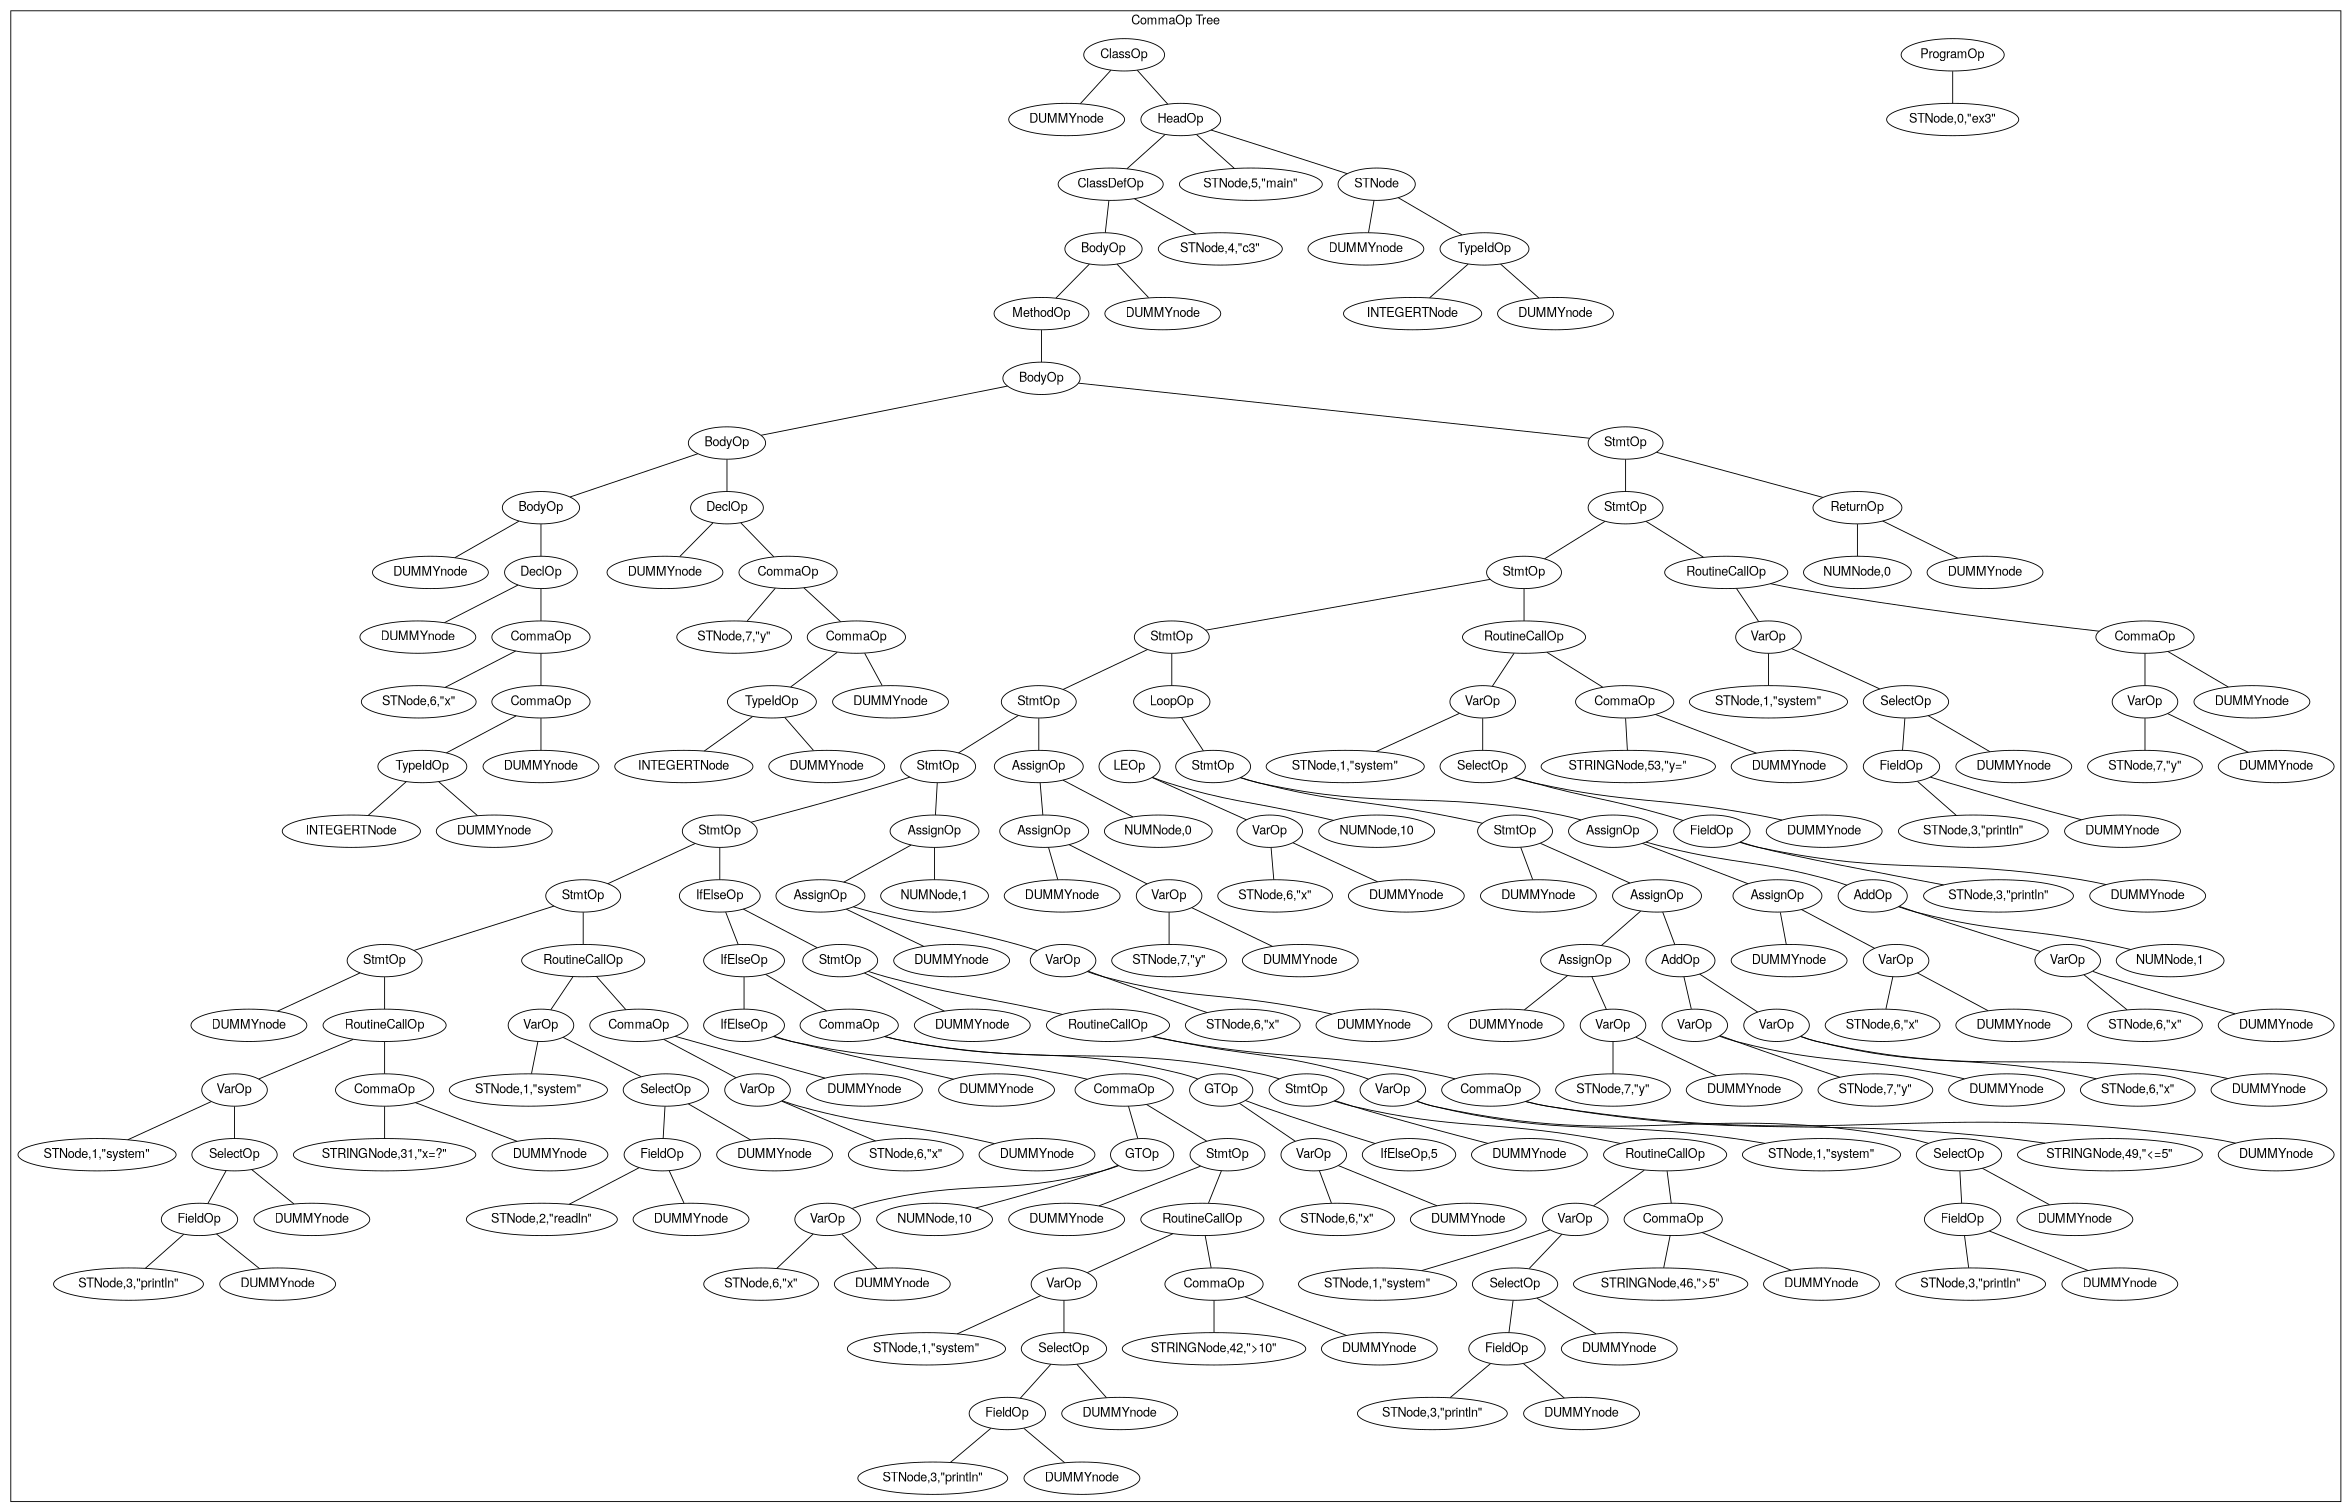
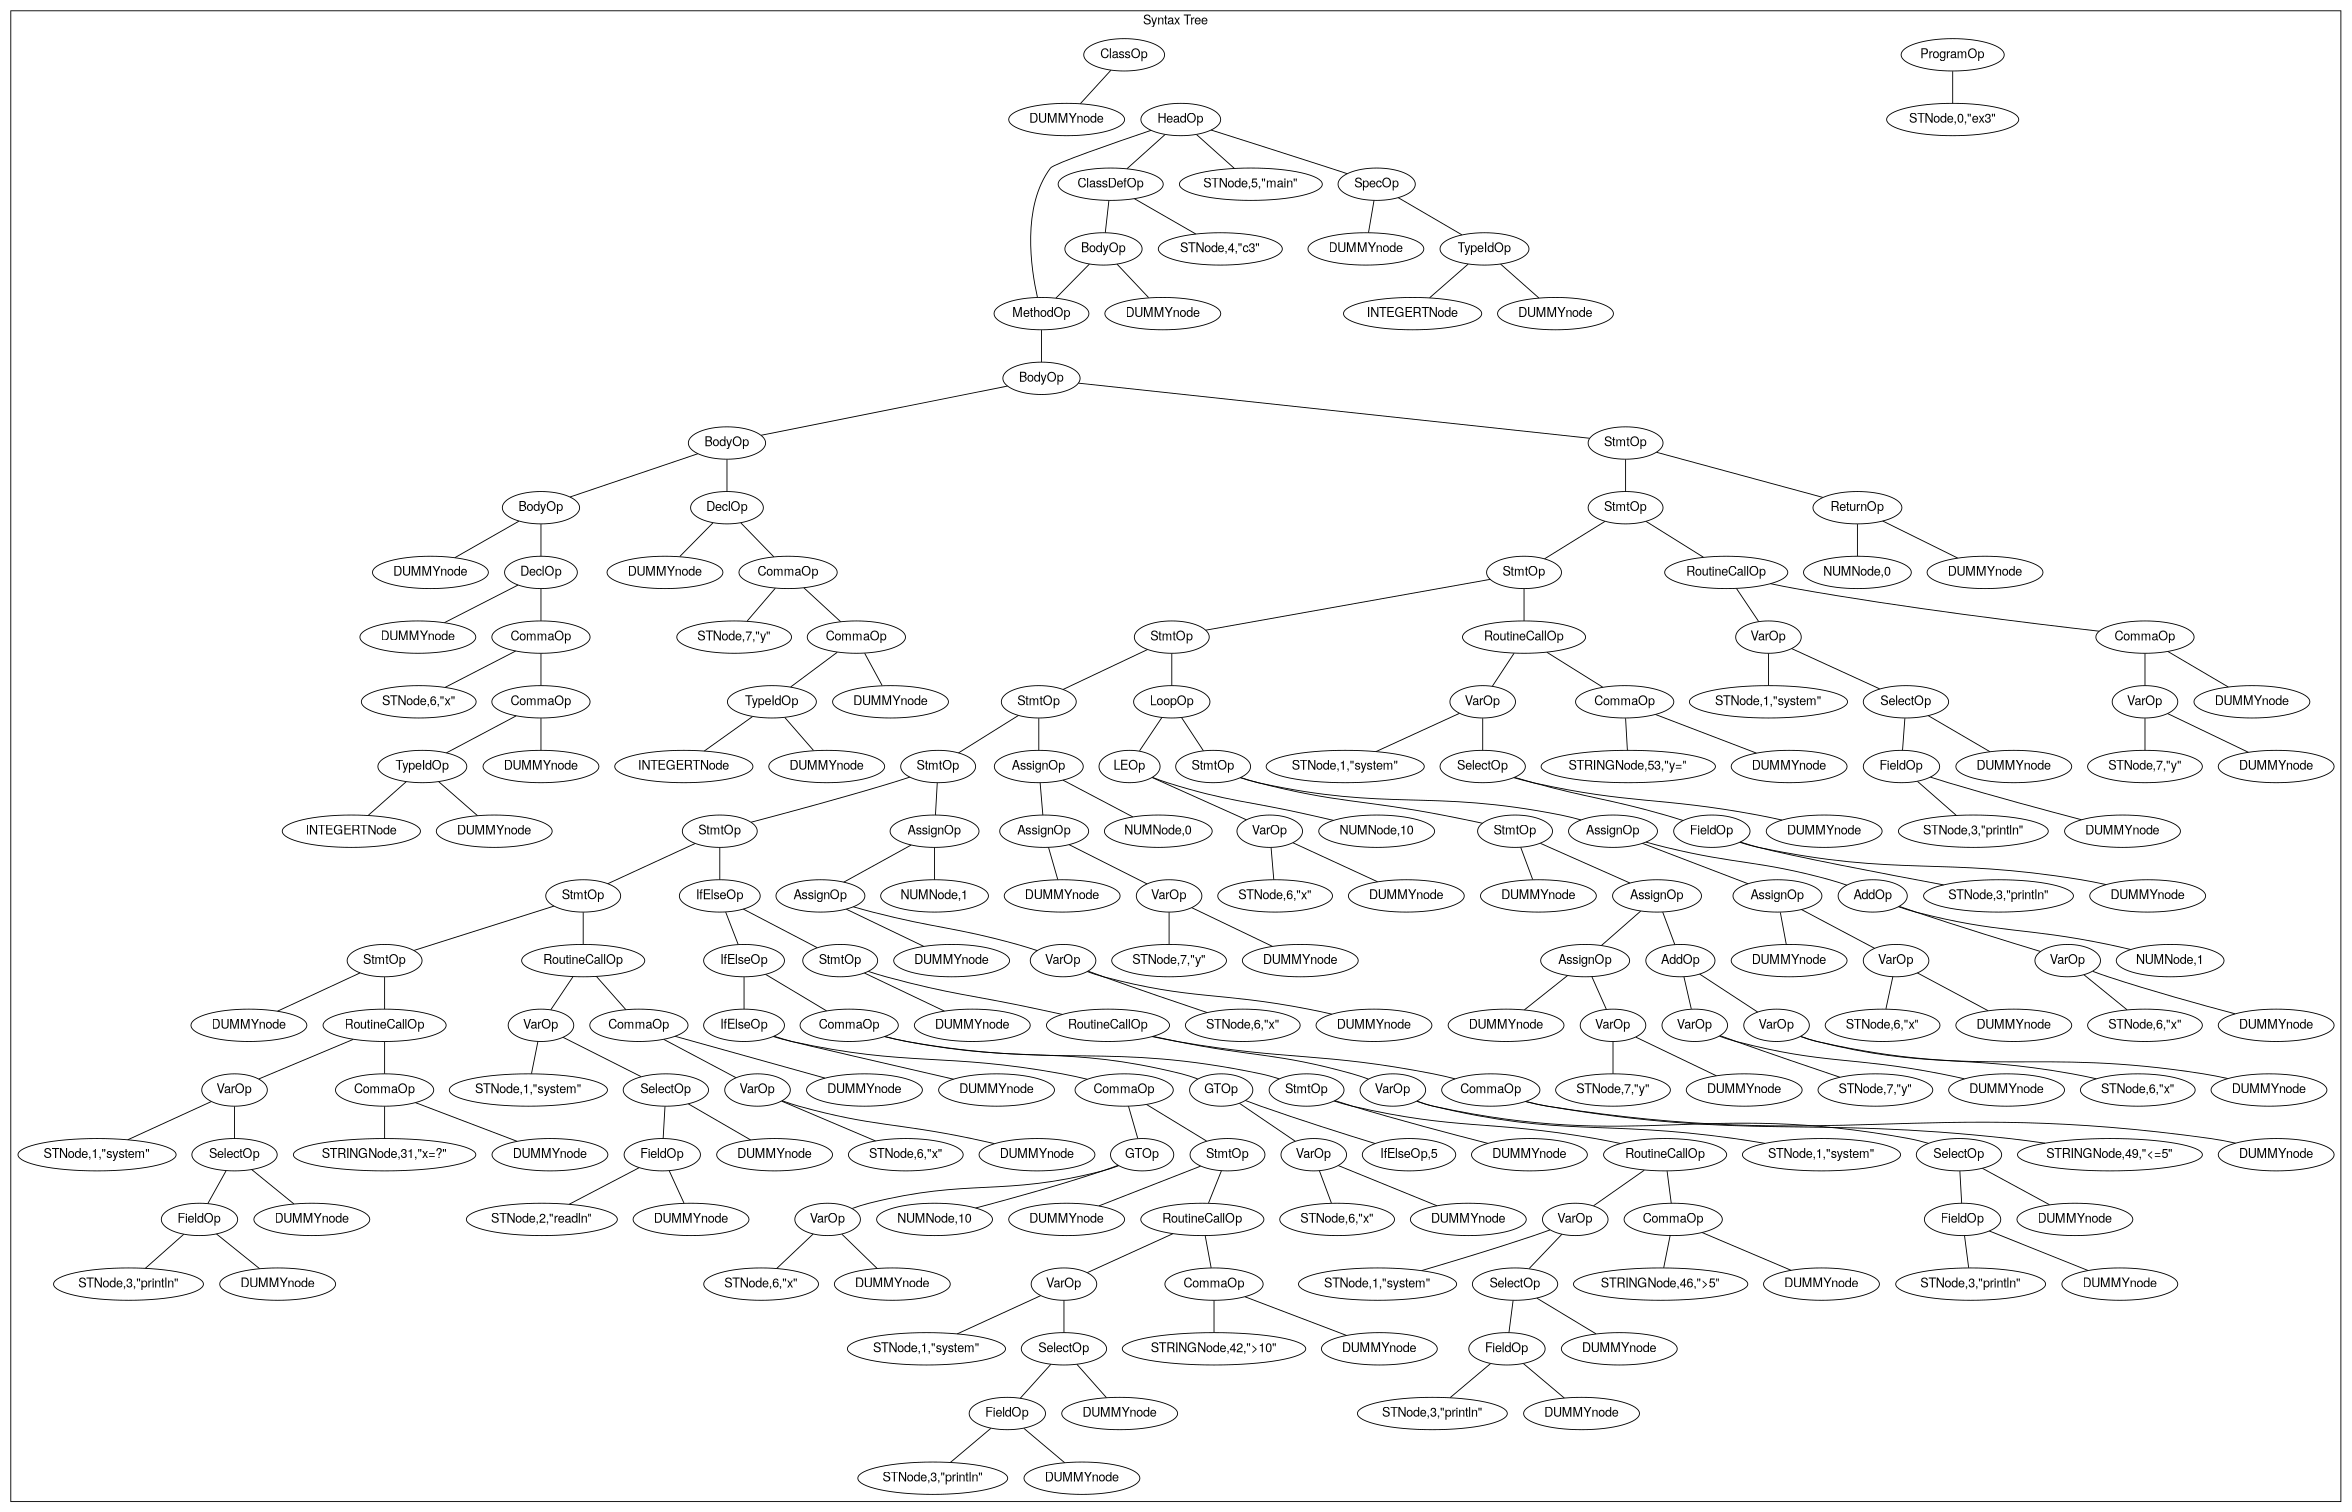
(1176, 21) -> (1176, 21)
(1153, 87) -> (1044, 179)
(1377, 184) -> (1377, 184)
none -> (1151, 734)
